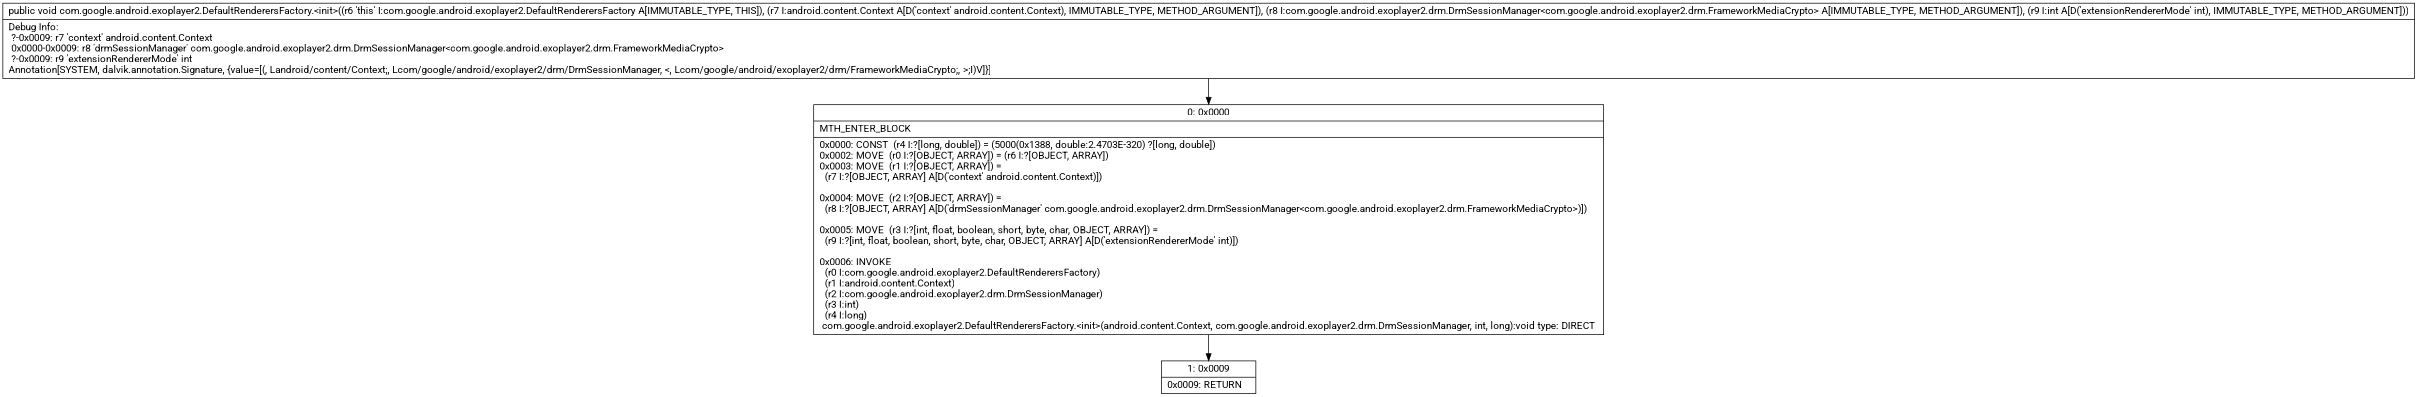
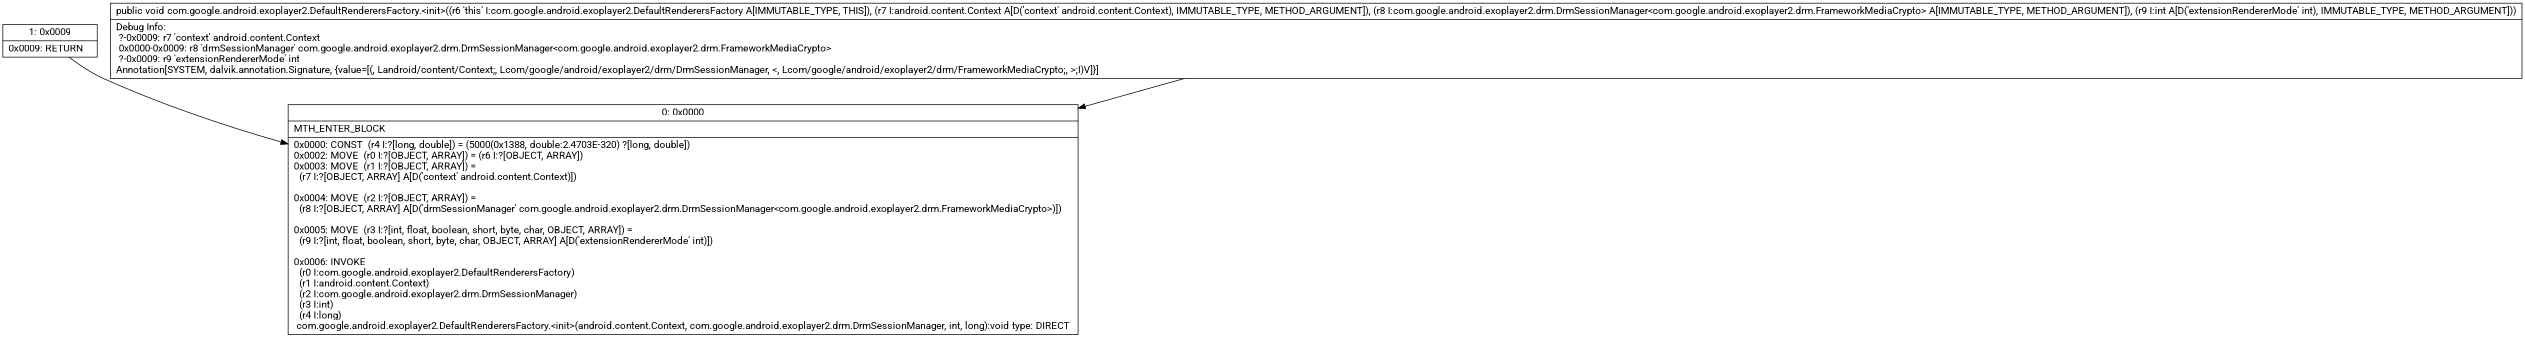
(1209, 344) -> (172, 106)
